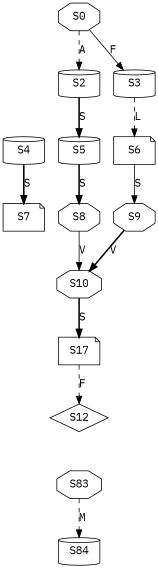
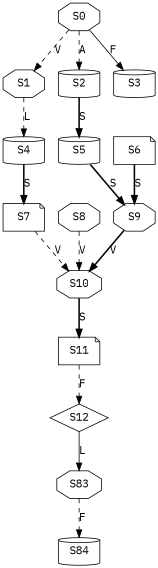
none -> (24, 84)
(134, 113) -> none
(79, 180) -> (105, 182)
(134, 180) -> (134, 180)
(79, 247) -> (79, 247)
none -> (49, 248)
(79, 351) -> (79, 351)
none -> (79, 447)
(83, 518) -> (83, 518)
